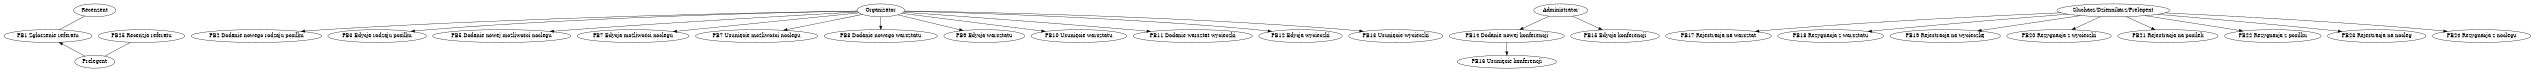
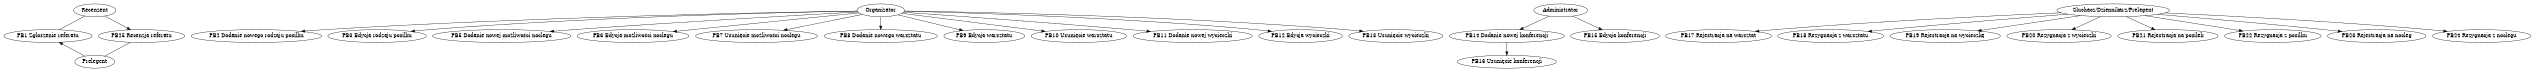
none -> (116, 22)
(633, 36) -> (633, 36)
(1193, 36) -> (1193, 36)
